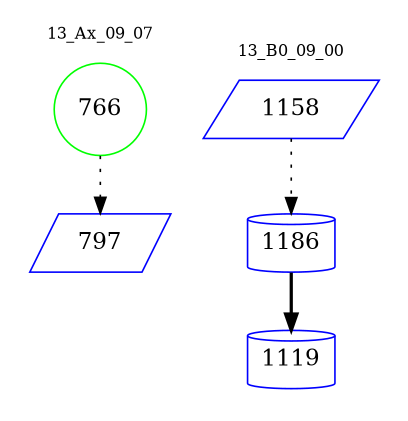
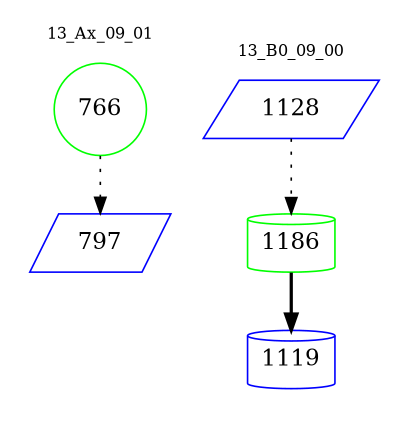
(100, 35) -> (100, 35)
(291, 109) -> (291, 109)
(291, 243) -> (291, 243)
